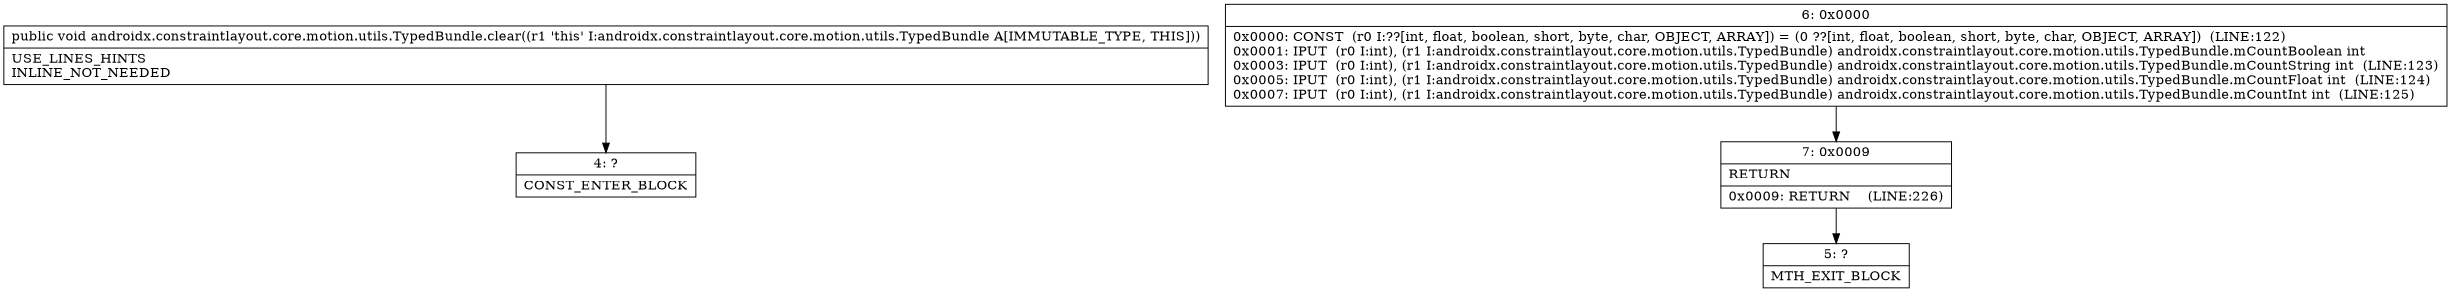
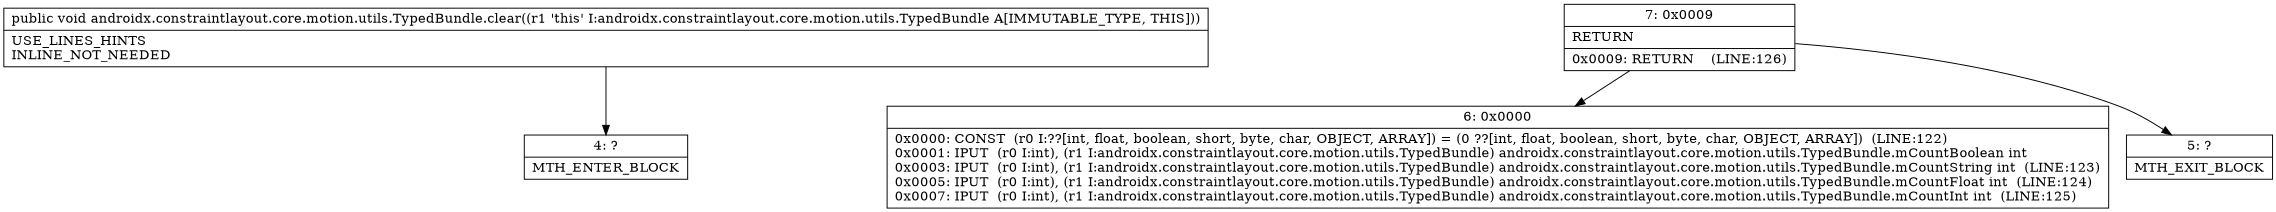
(1836, 119) -> (1607, 86)
(606, 185) -> (606, 168)
(1836, 197) -> (1680, 59)
